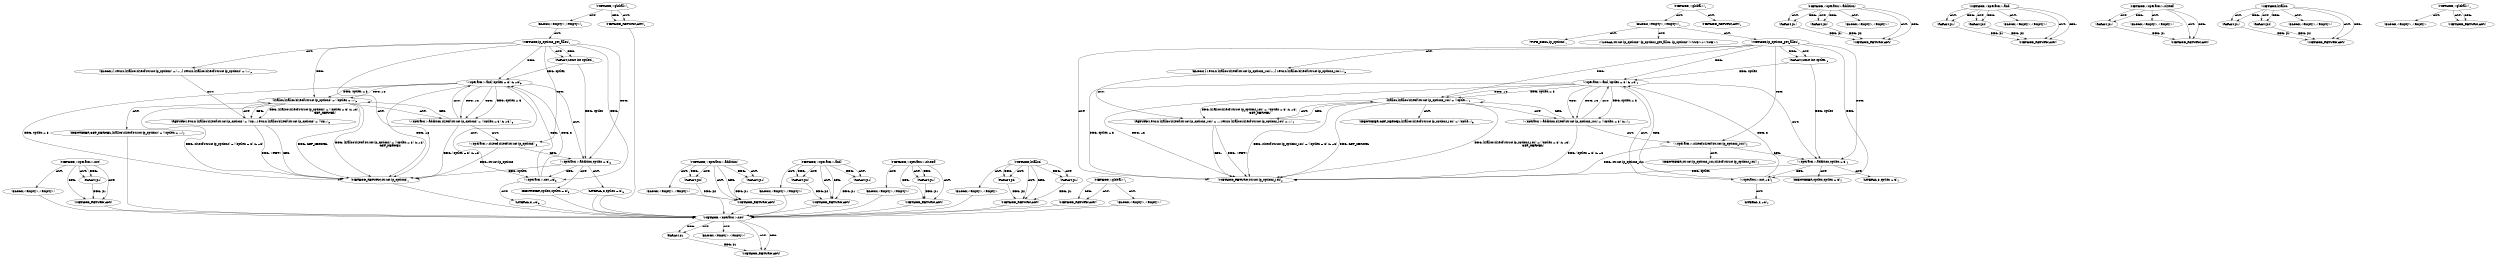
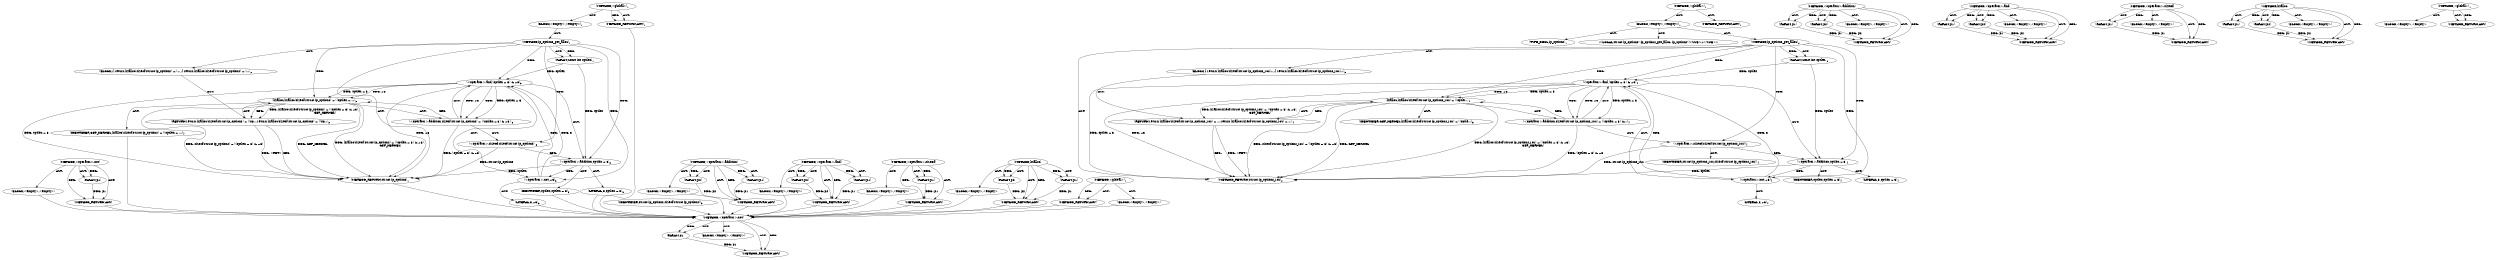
none -> (661, 203)
